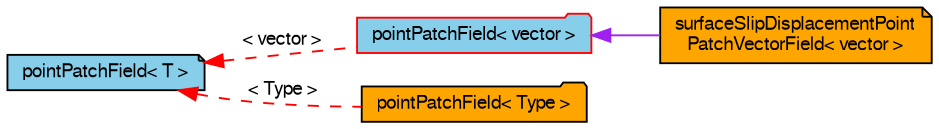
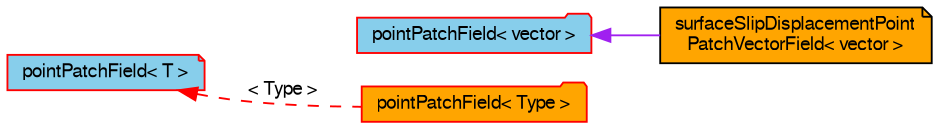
(290, 54) -> none
(106, 73) -> (106, 73)
(474, 104) -> (474, 104)
